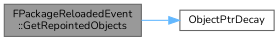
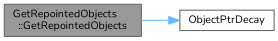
(73, 20) -> (73, 20)
